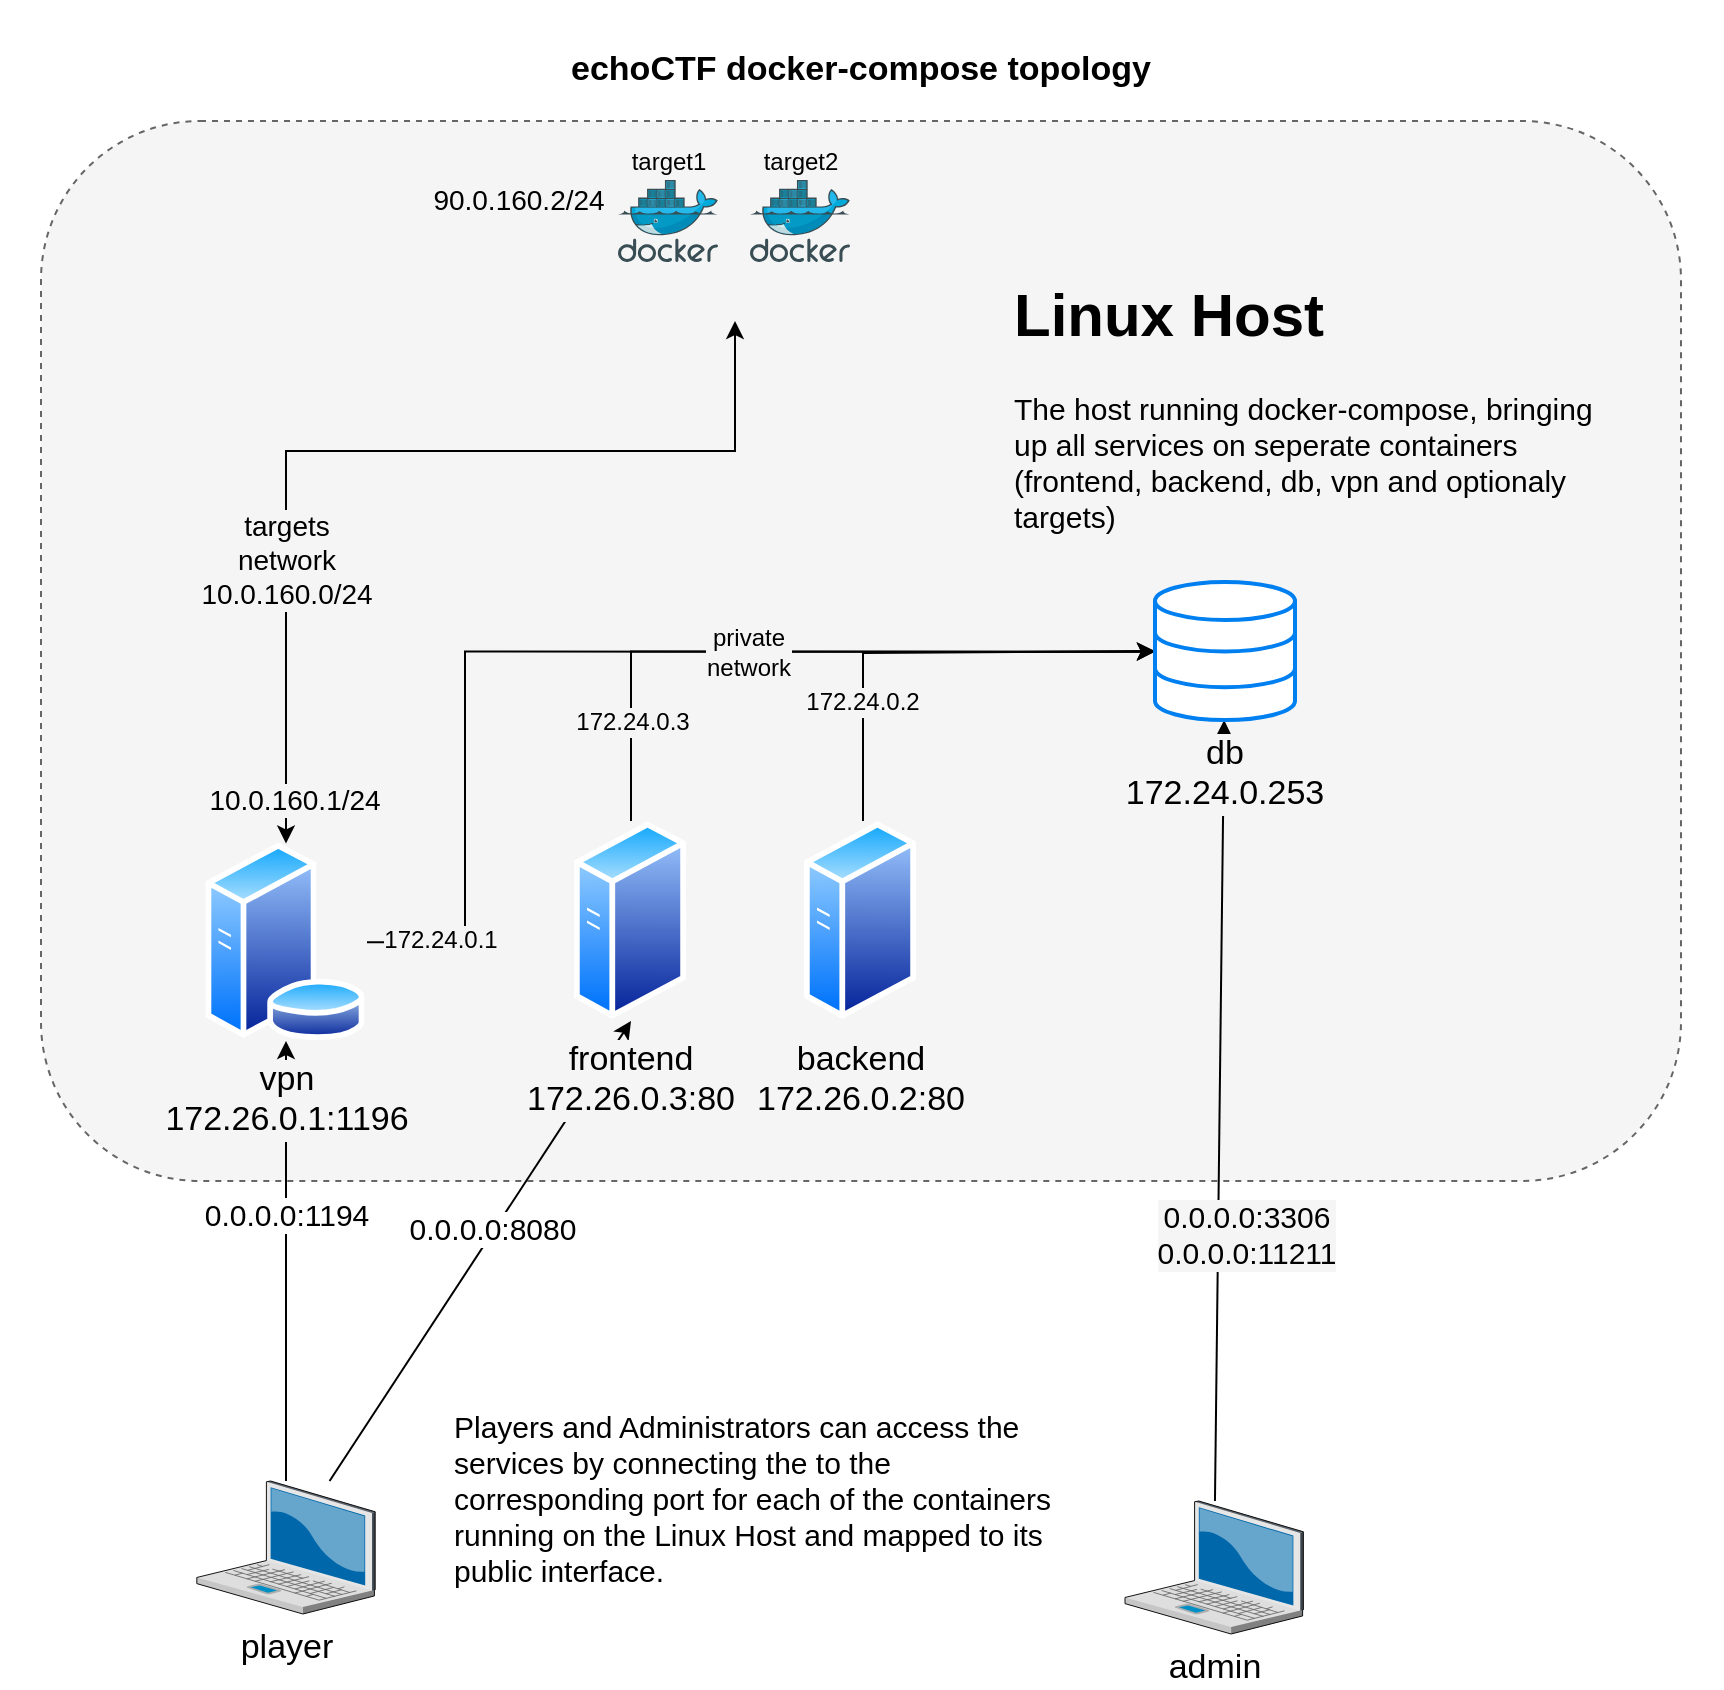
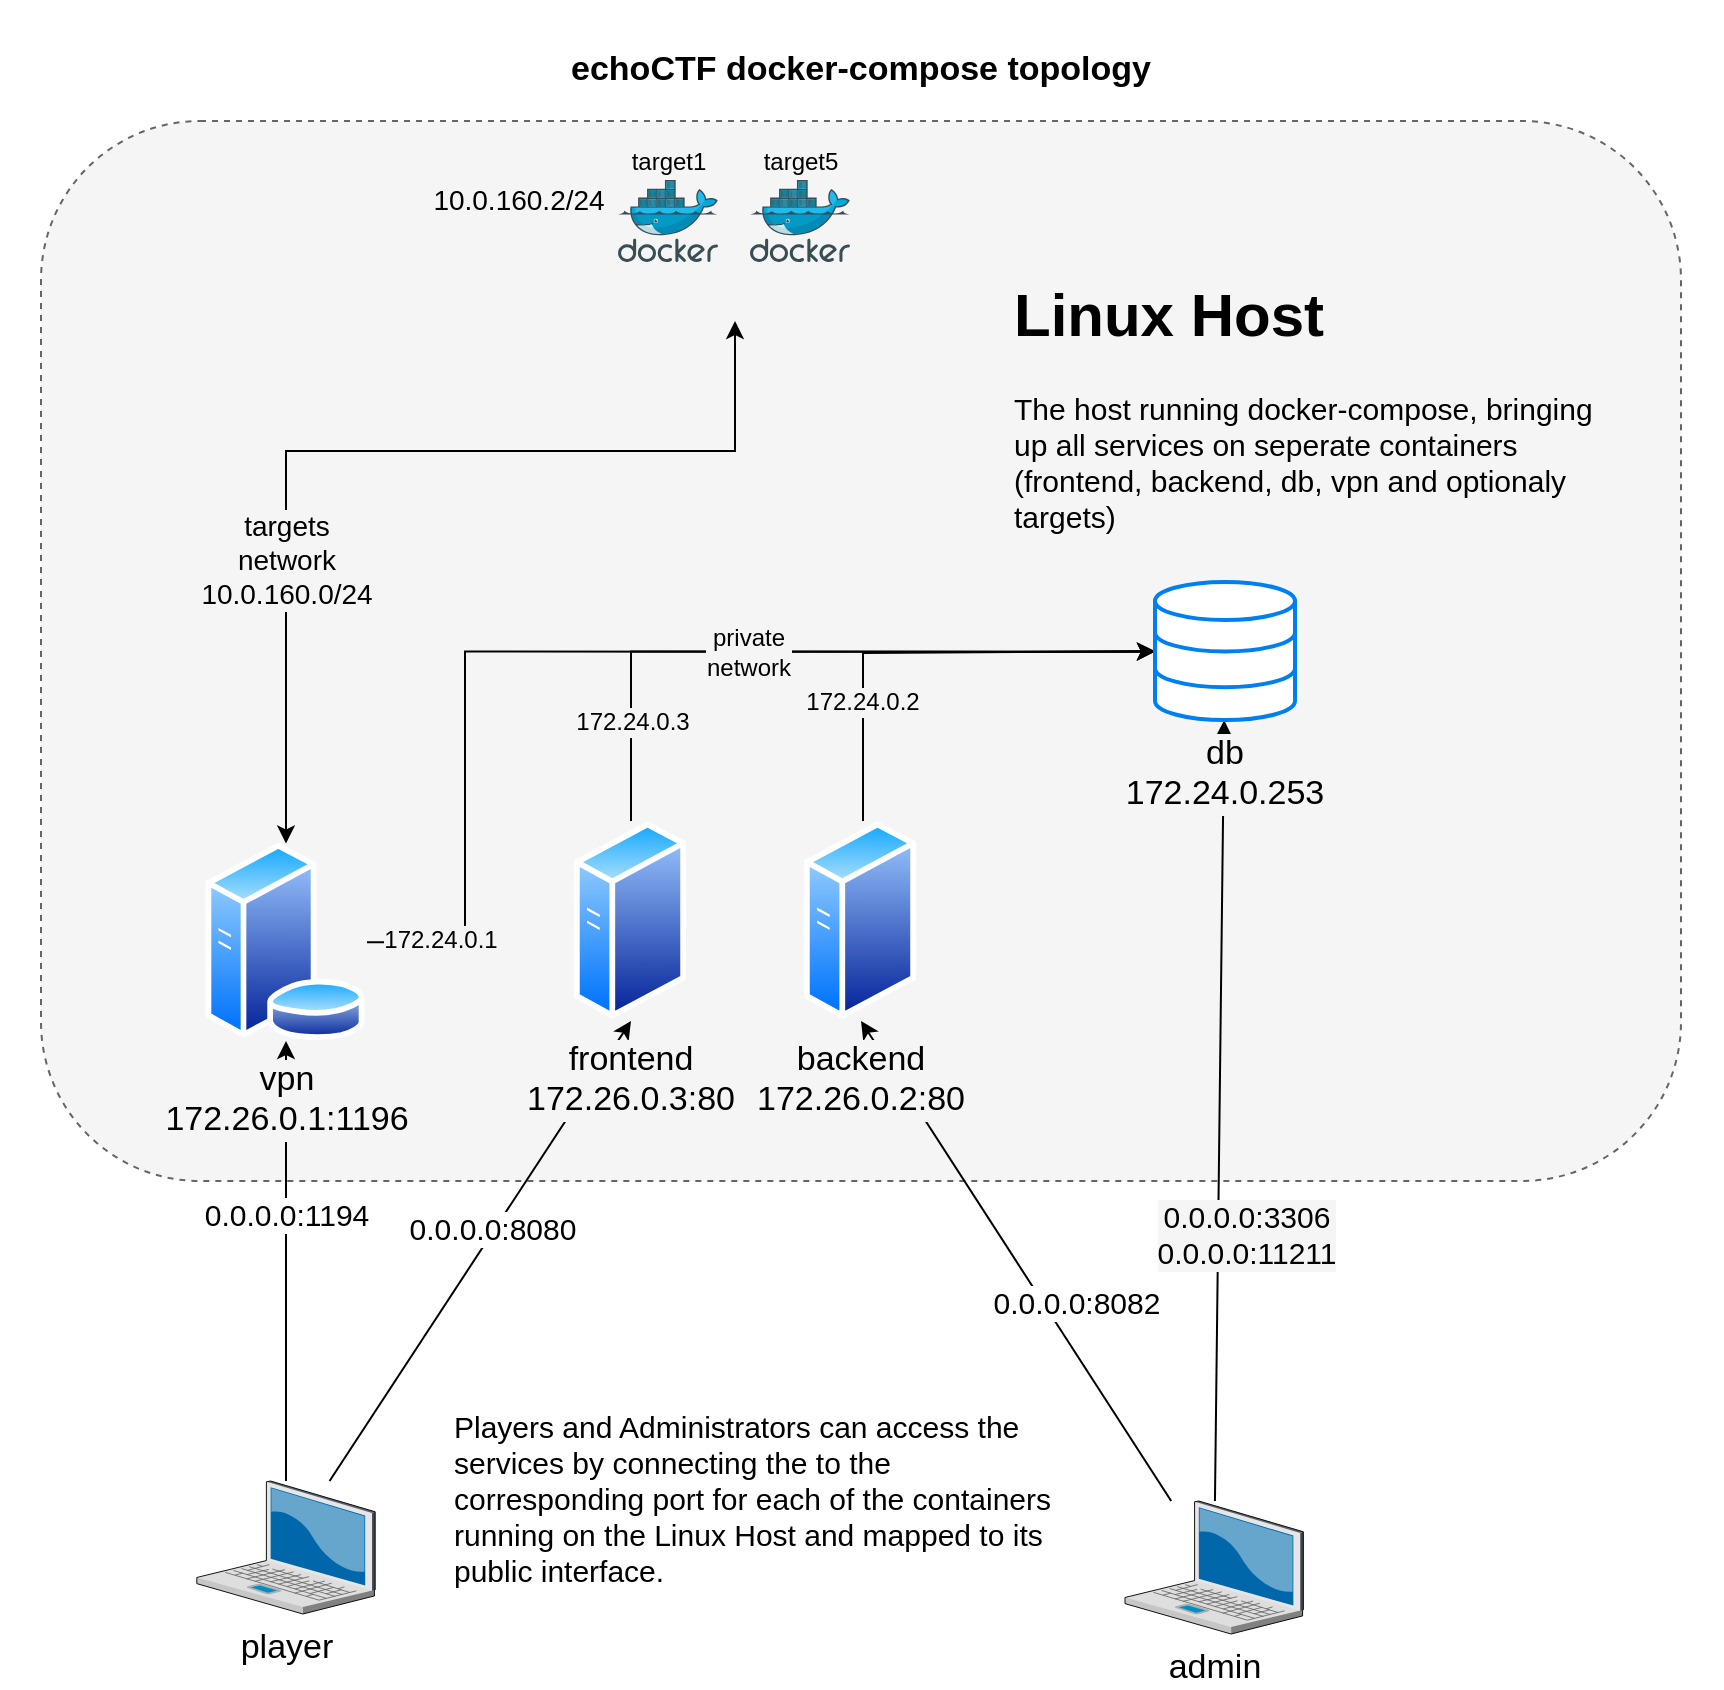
(802, 161) -> (802, 161)
(520, 201) -> (520, 201)
(295, 801) -> none
none -> (1107, 1402)
